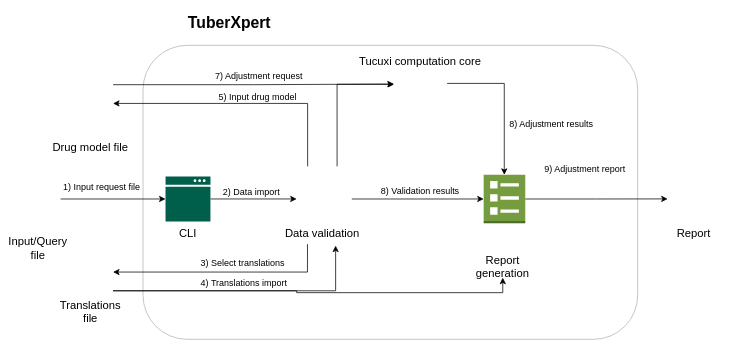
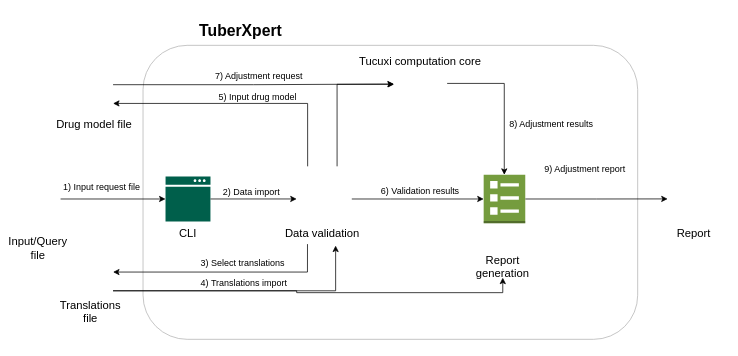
(229, 23) -> (240, 30)
(90, 147) -> (94, 124)
(420, 192) -> (420, 192)
